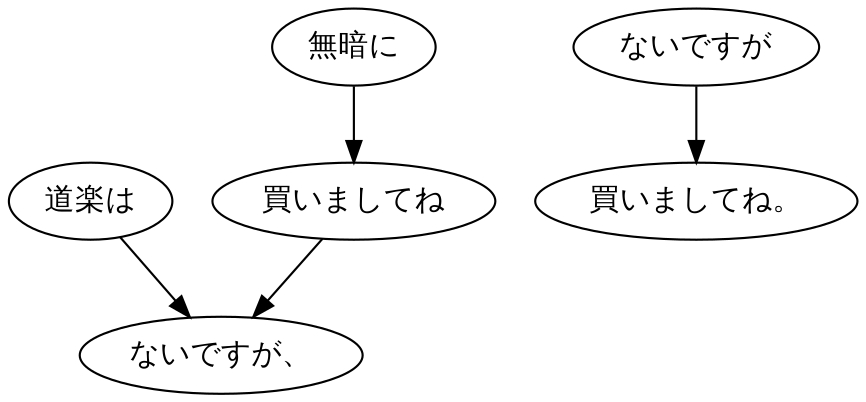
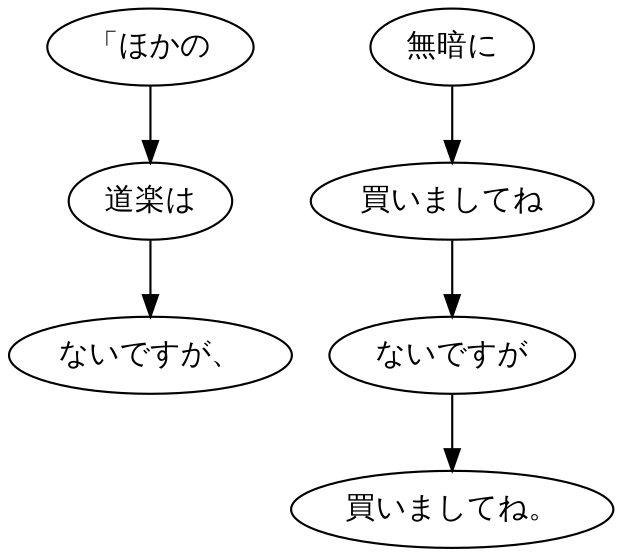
none -> (150, 47)
(295, 270) -> (452, 268)
